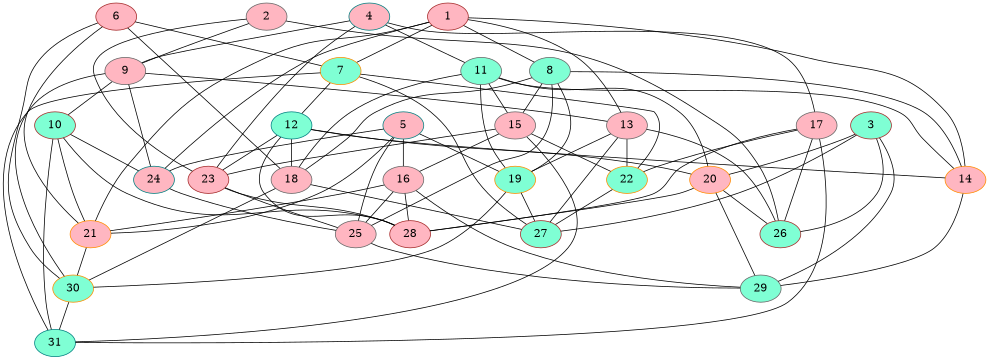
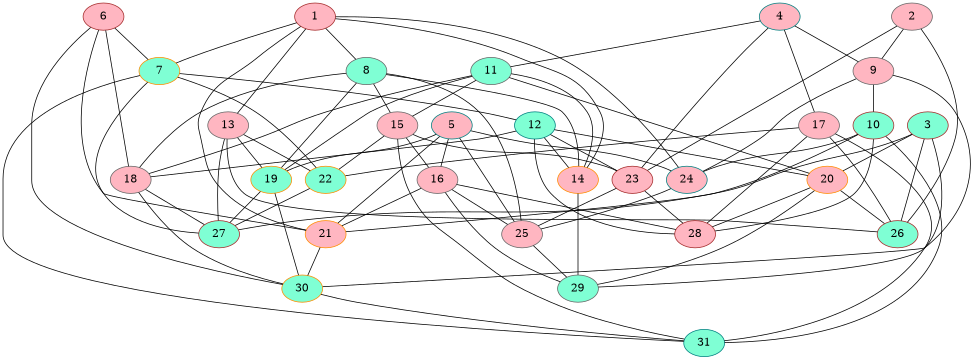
(365, 93) -> none
